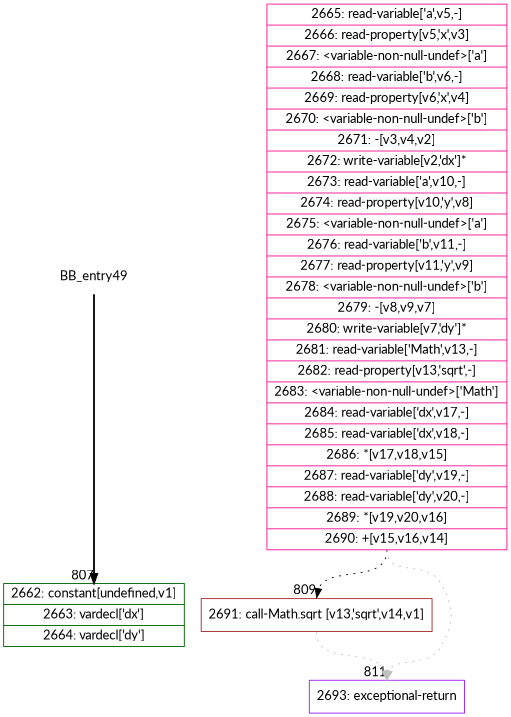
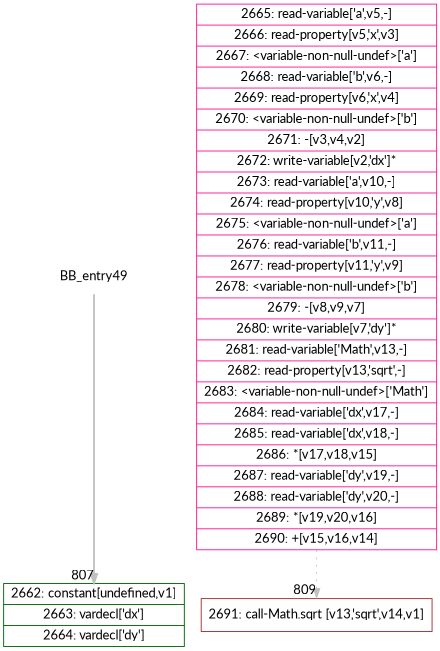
(94, 434) -> (94, 434)
(356, 573) -> (317, 569)
(387, 697) -> none
